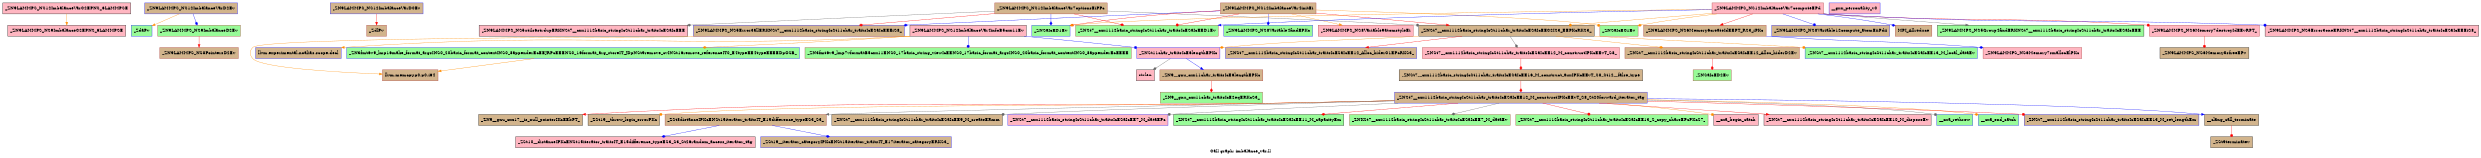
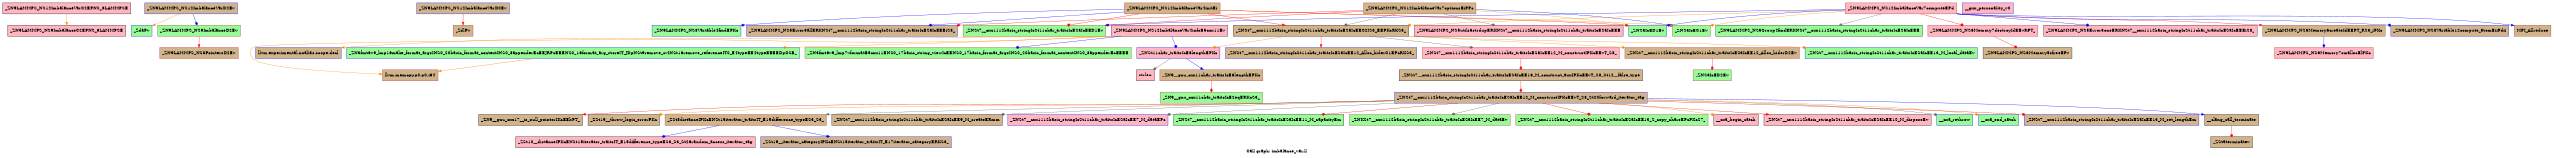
(1377, 14) -> (1758, 15)
(1051, 16) -> (1554, 16)
none -> (1588, 16)
(1855, 19) -> (2234, 16)
(1366, 31) -> none
